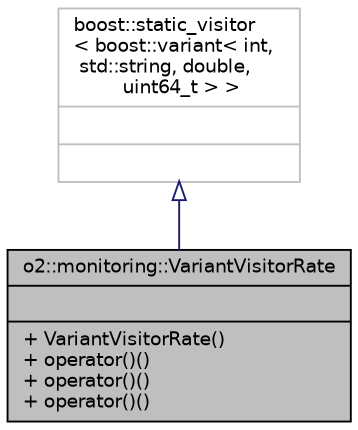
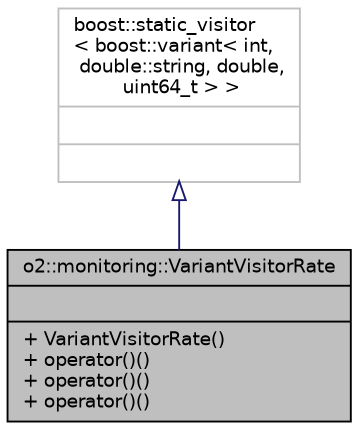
(162, 67) -> (179, 67)
